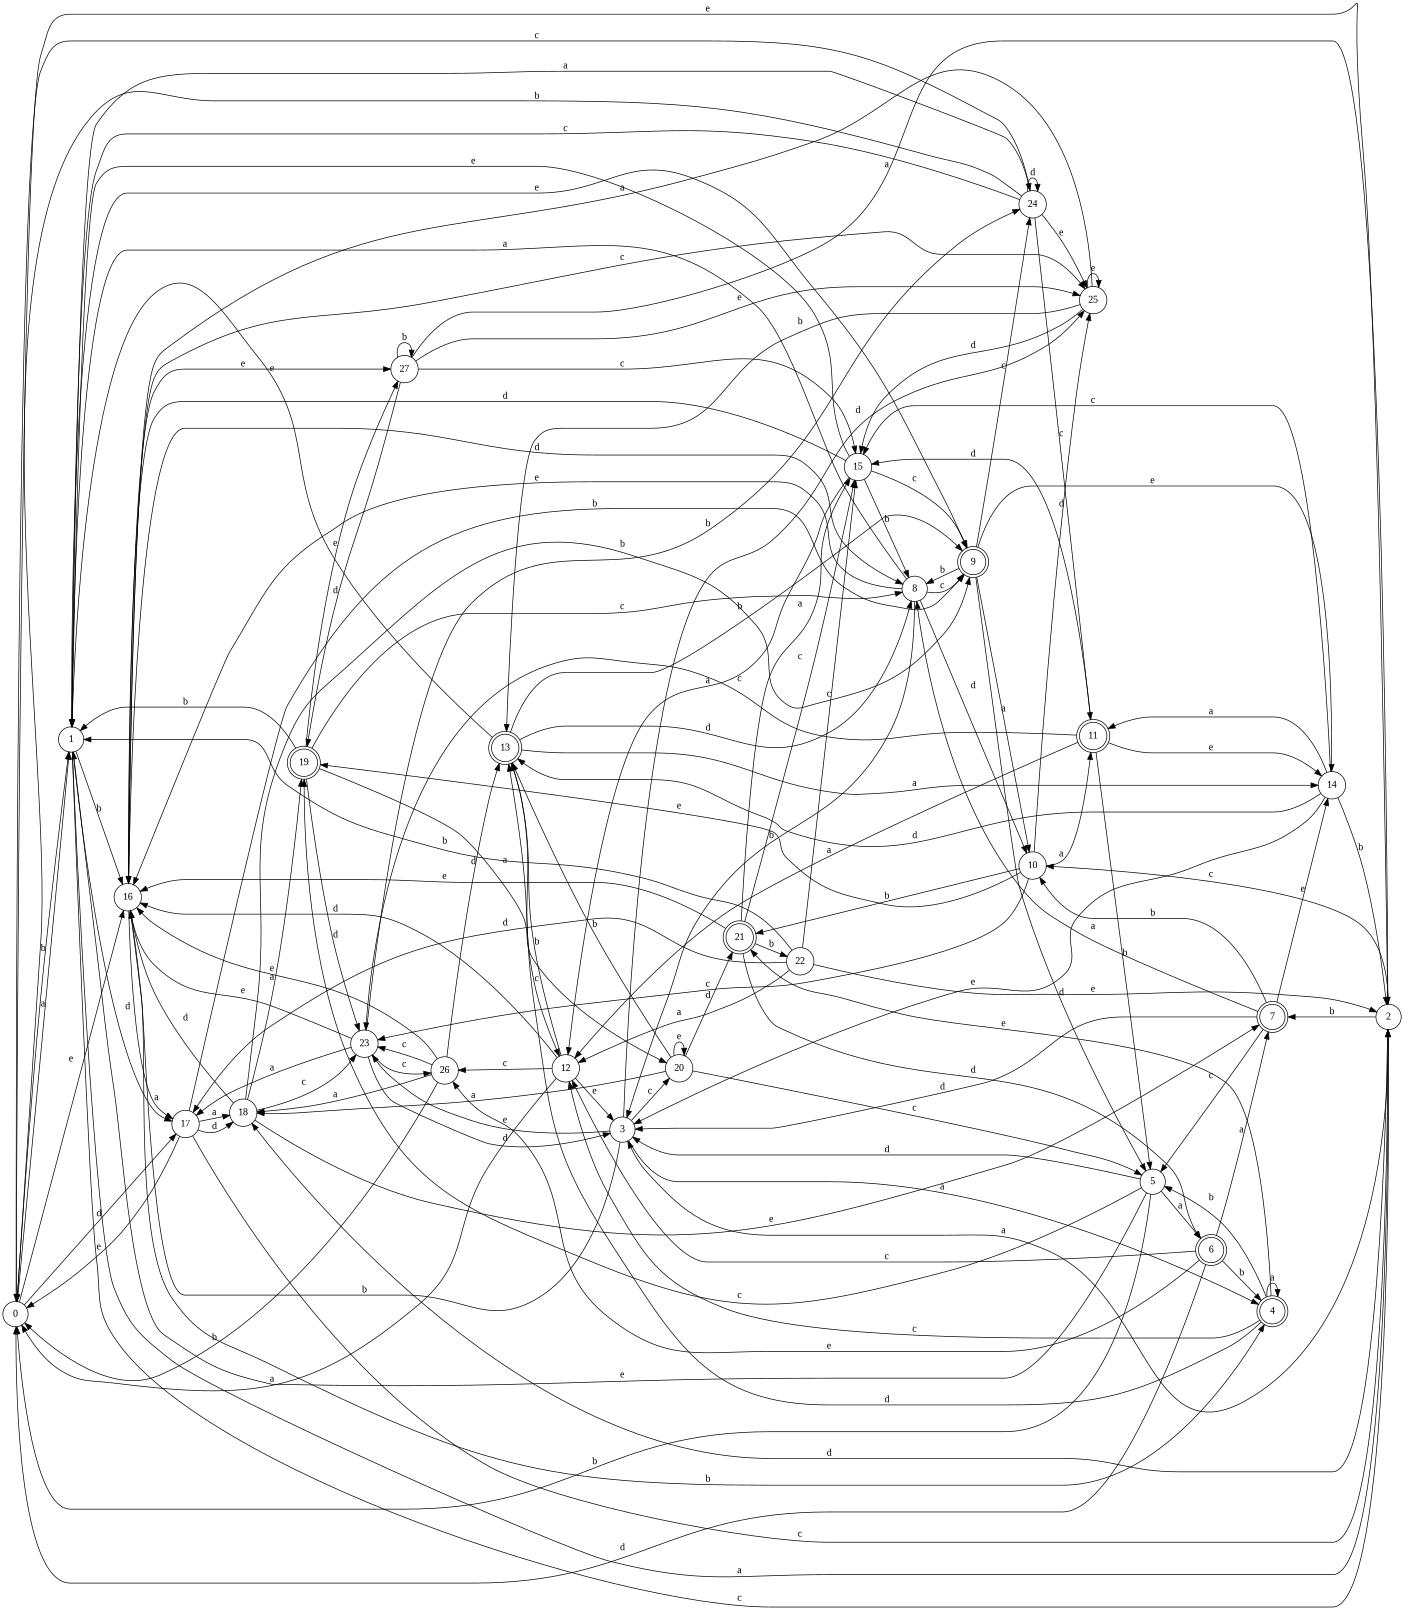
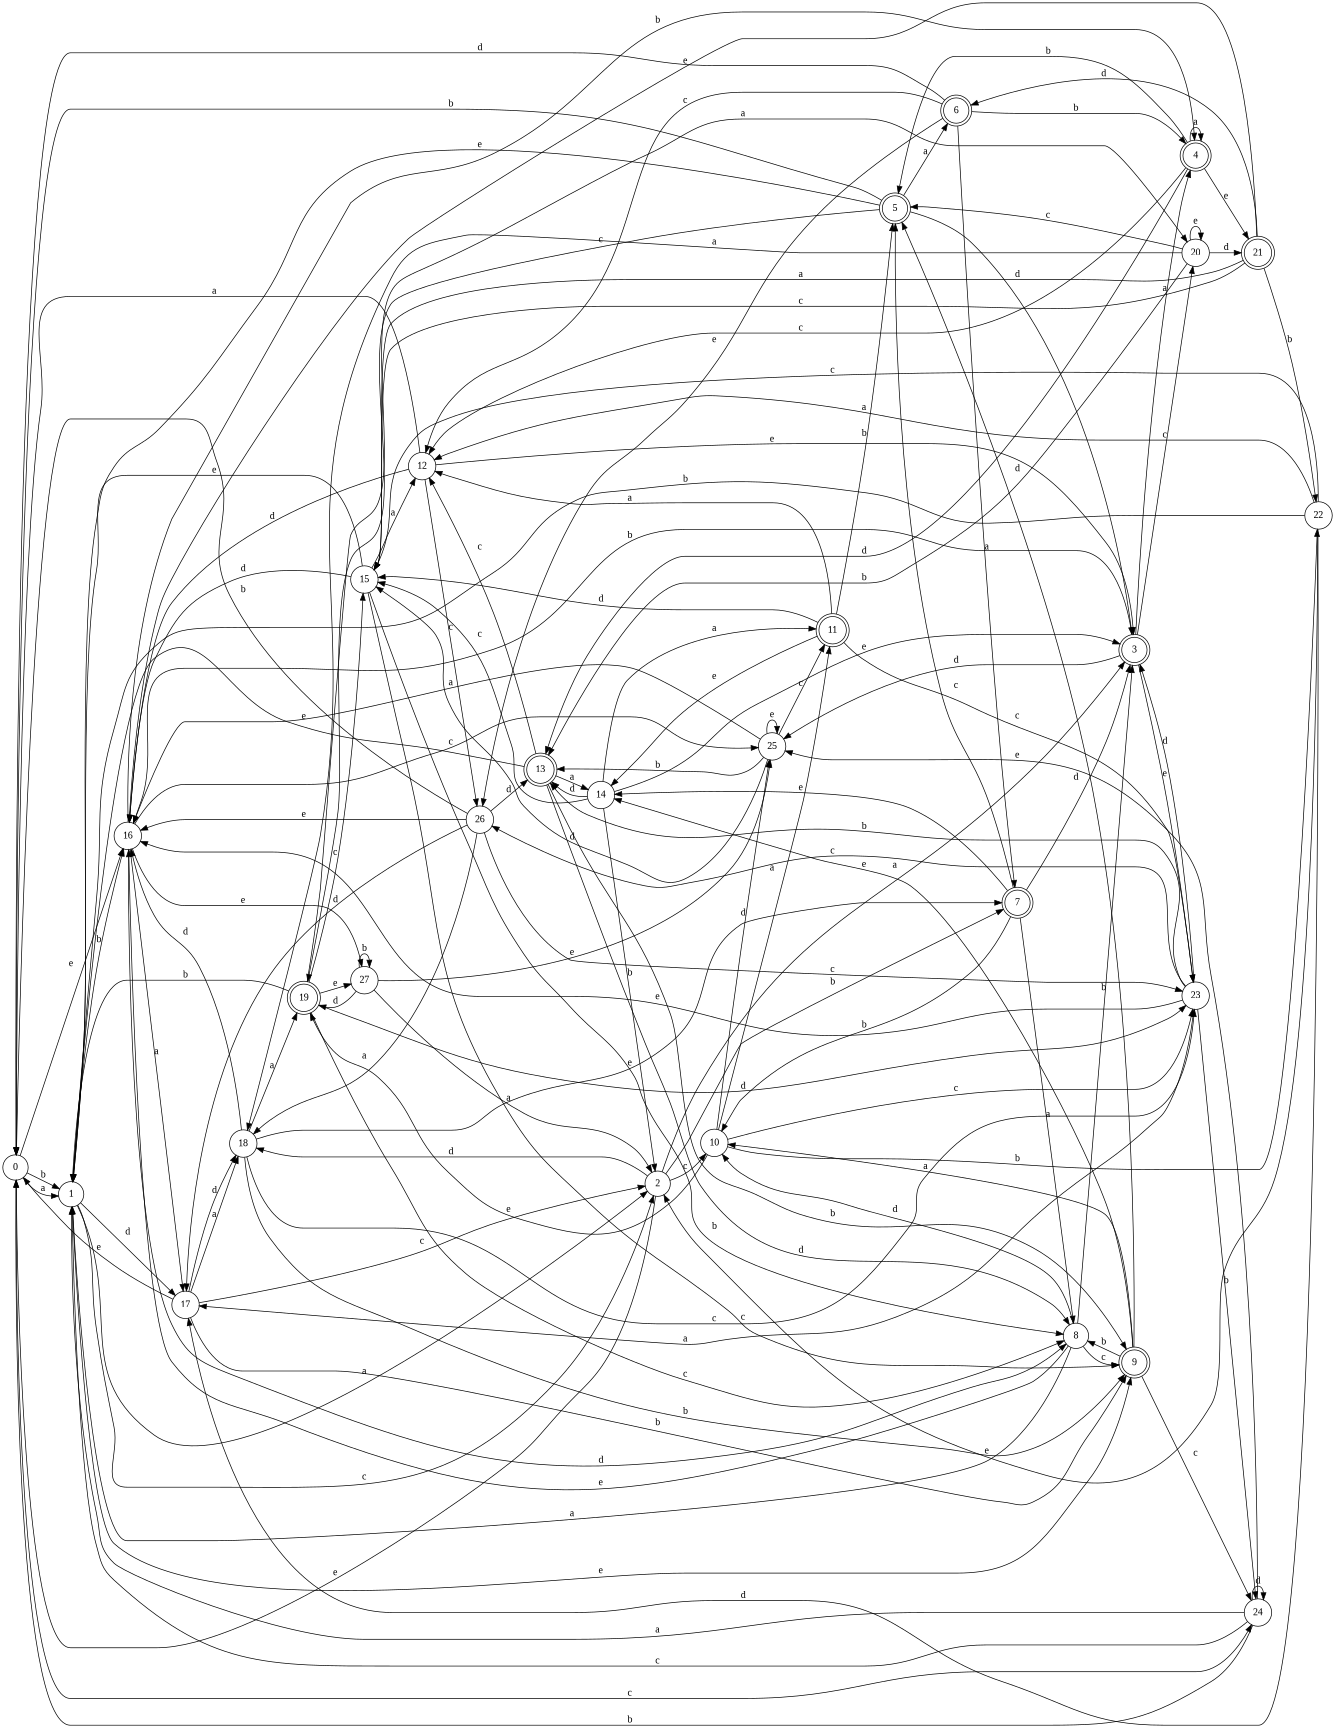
(658, 368) -> (347, 793)
(1062, 465) -> (800, 693)
(891, 900) -> (1275, 1120)
(533, 935) -> (925, 837)
(622, 1130) -> (1134, 650)
(1153, 1182) -> (895, 208)
(98, 1222) -> (251, 1007)
